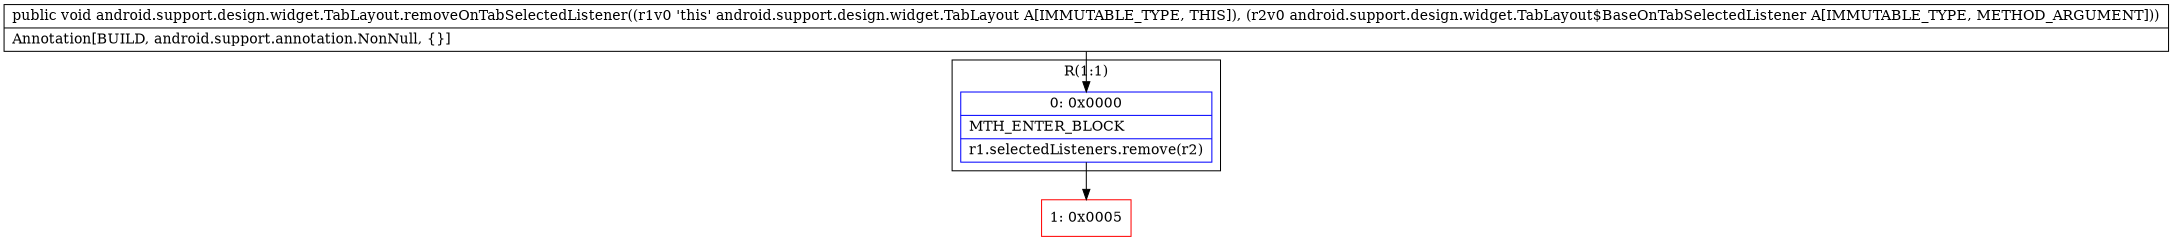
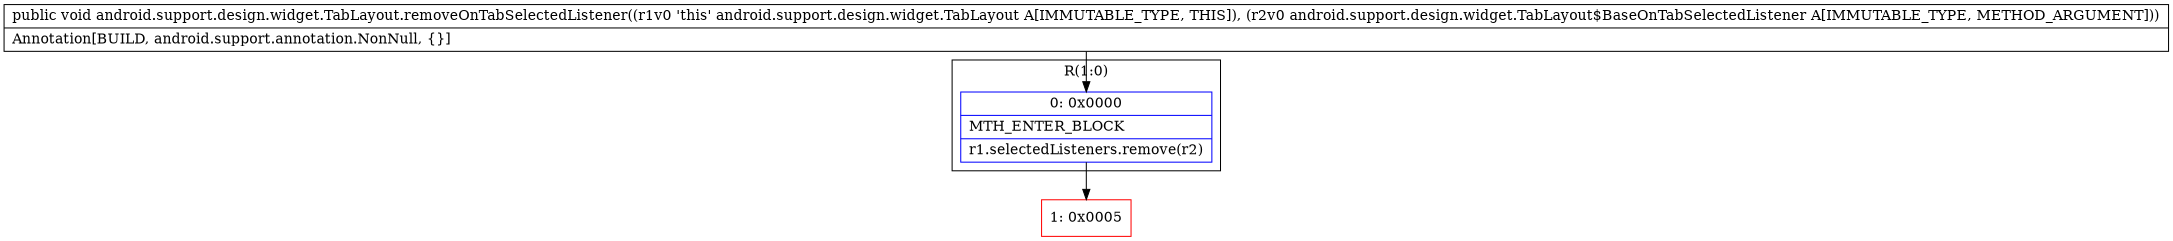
(1086, 72) -> (1086, 72)
